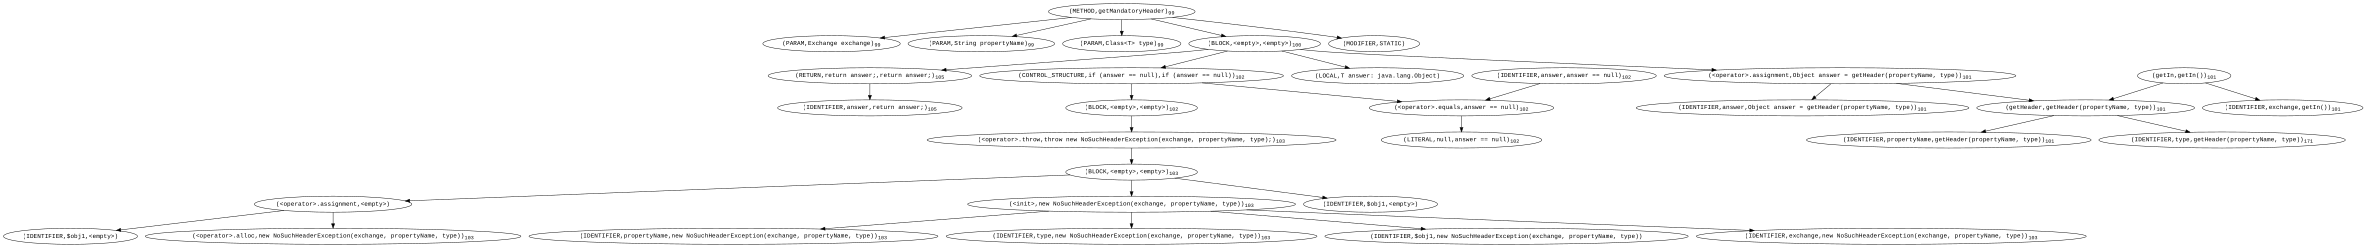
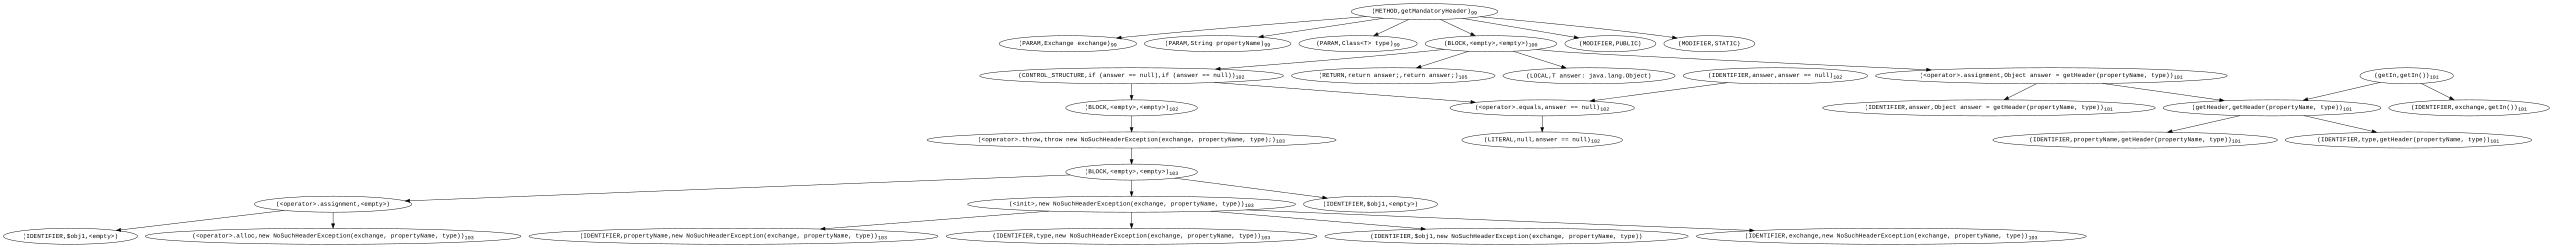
none -> (1610, 44)
(870, 108) -> none
(2309, 139) -> (2495, 139)
